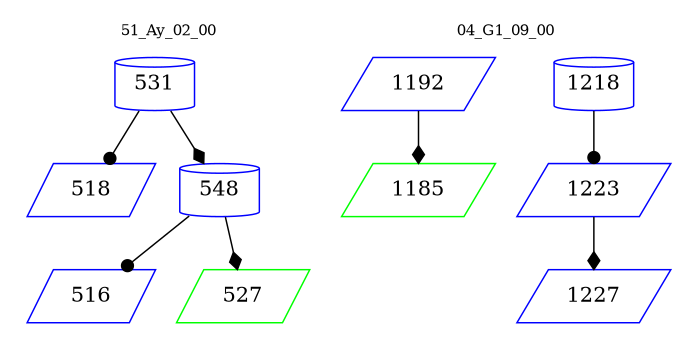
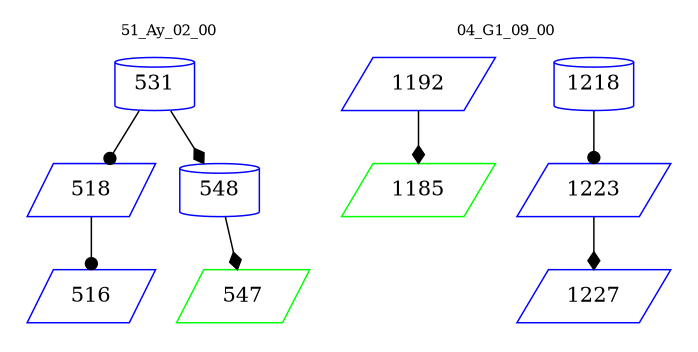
(161, 239) -> (91, 237)
(243, 296) -> (243, 296)
